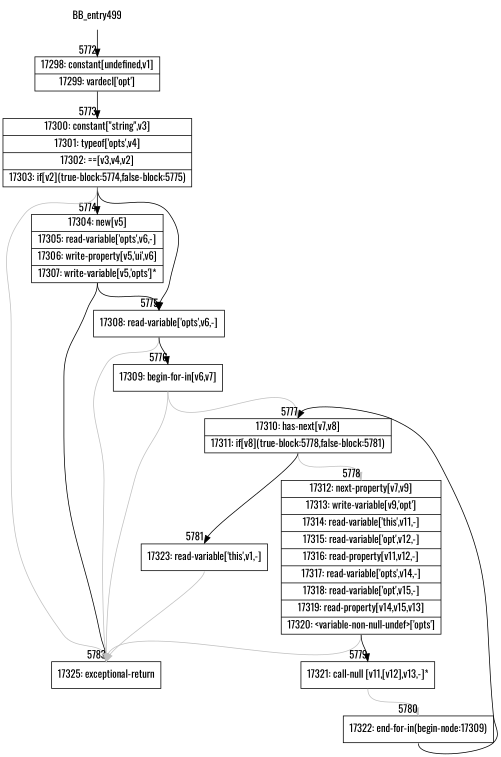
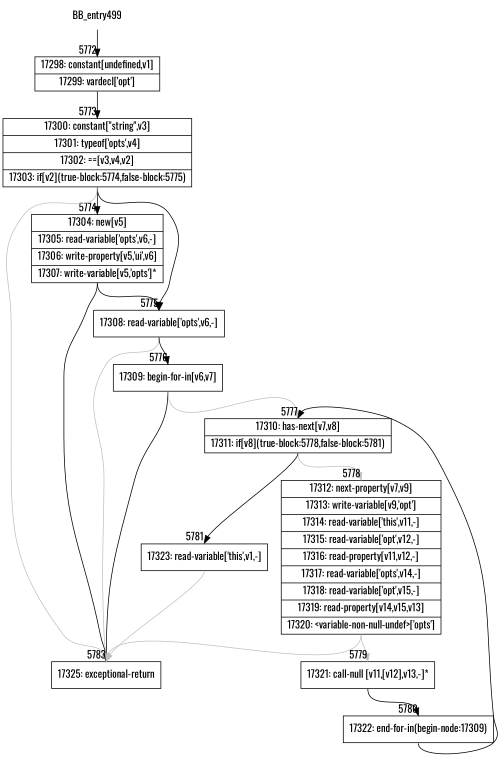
(124, 519) -> (124, 519)
(363, 644) -> (363, 644)
(389, 702) -> (389, 702)
